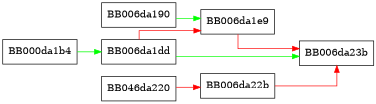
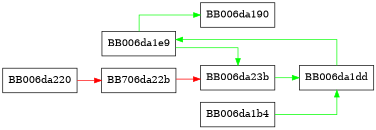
(185, 18) -> (158, 15)
(162, 31) -> (273, 40)
(258, 49) -> (212, 48)
(40, 52) -> (238, 115)
(234, 56) -> (284, 78)
(238, 86) -> (139, 80)
(139, 89) -> (40, 80)
